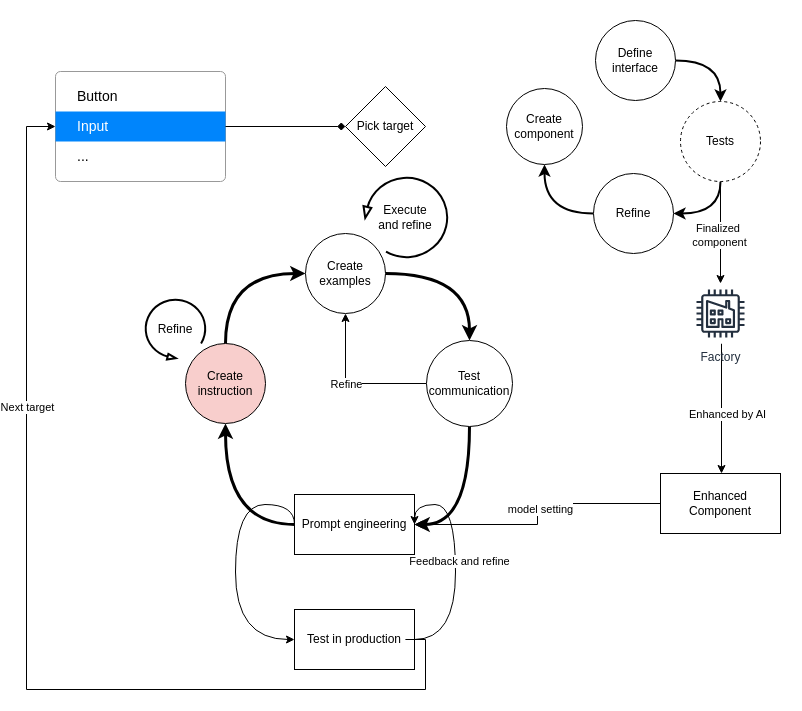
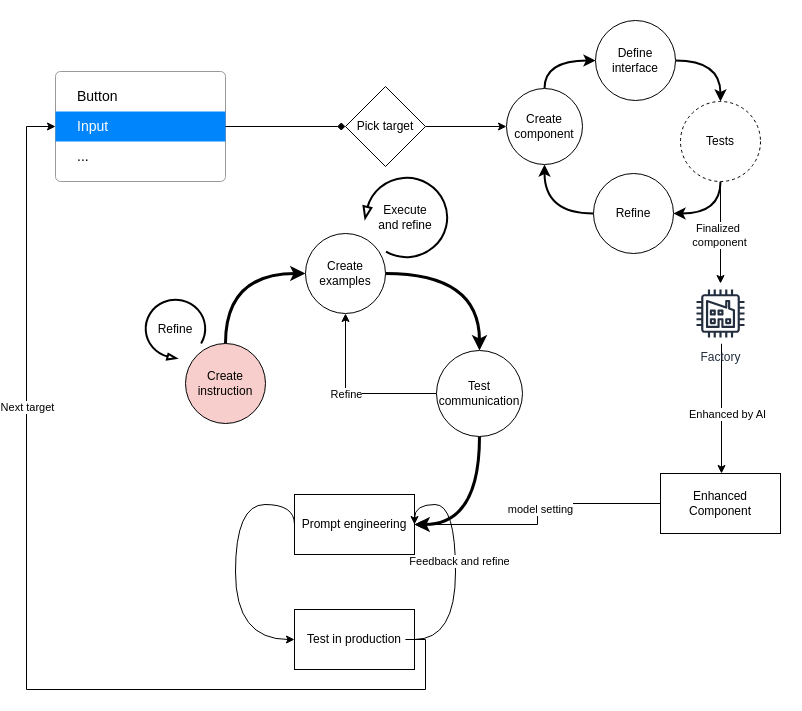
none -> (560, 65)
none -> (463, 127)
(470, 384) -> (480, 394)
(239, 495) -> none
